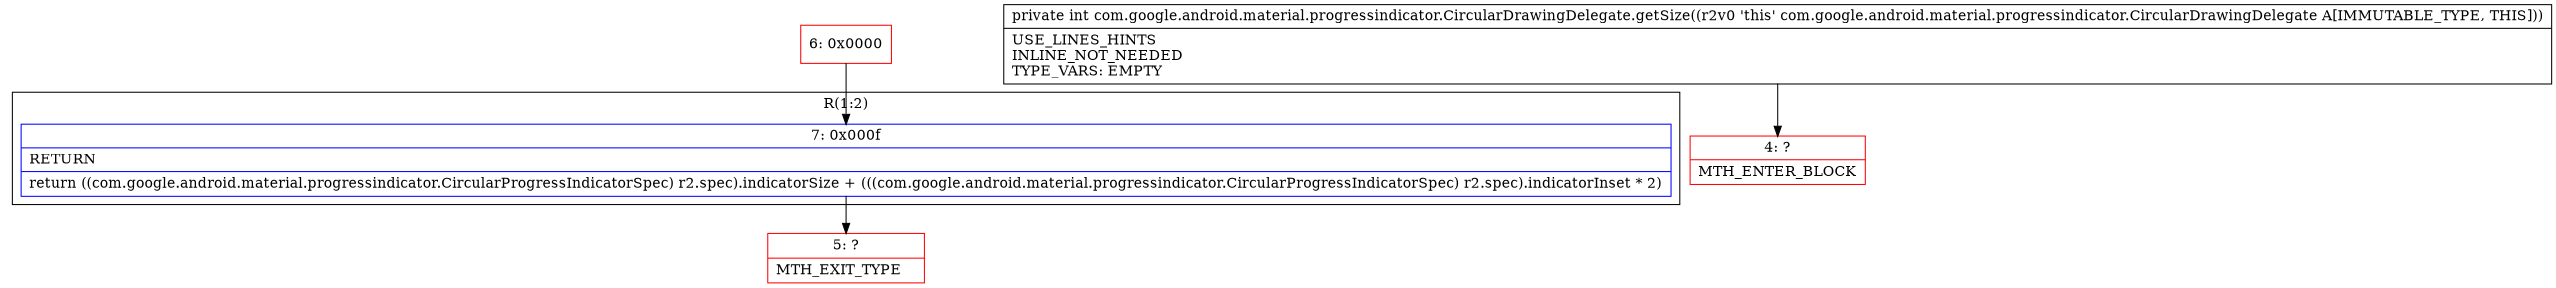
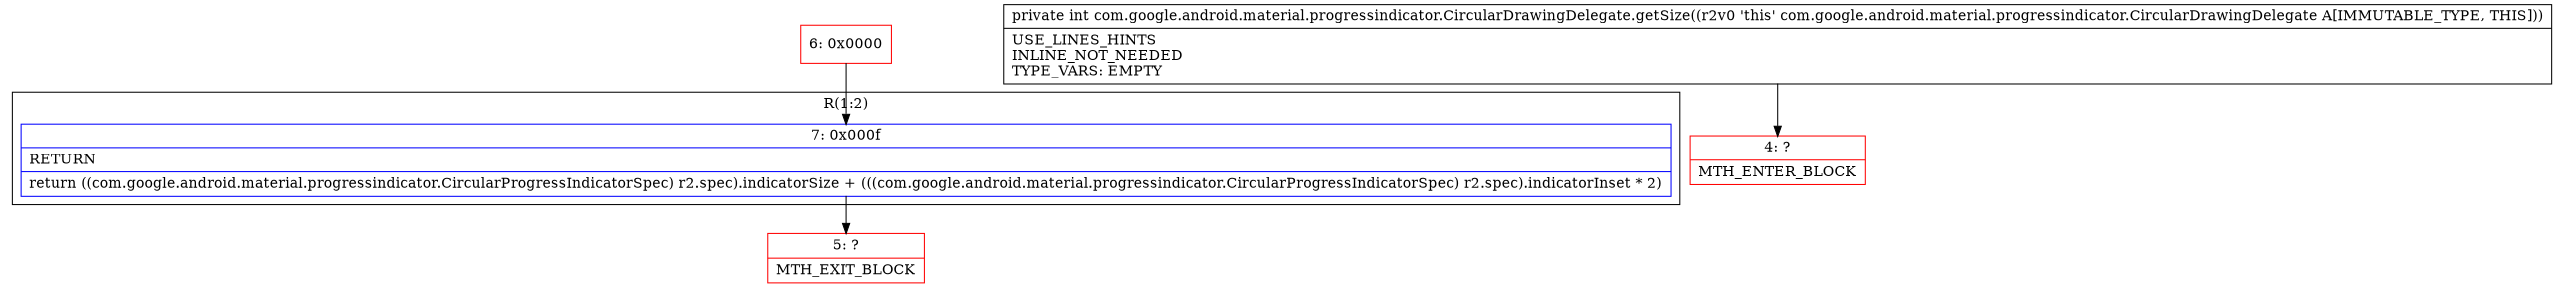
(839, 270) -> (846, 270)
